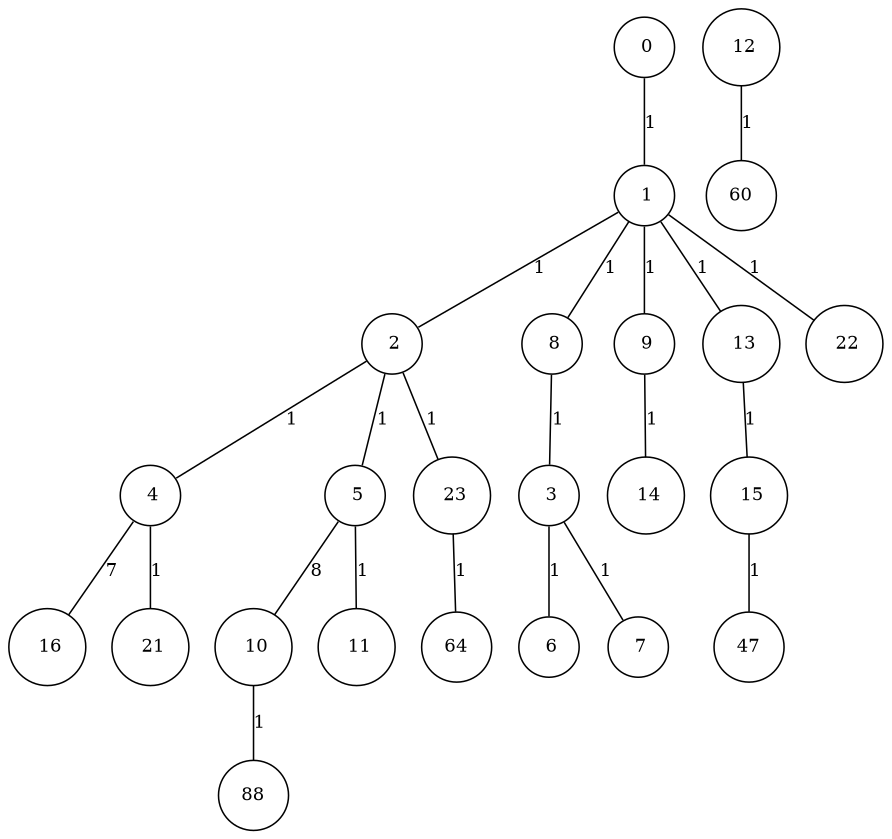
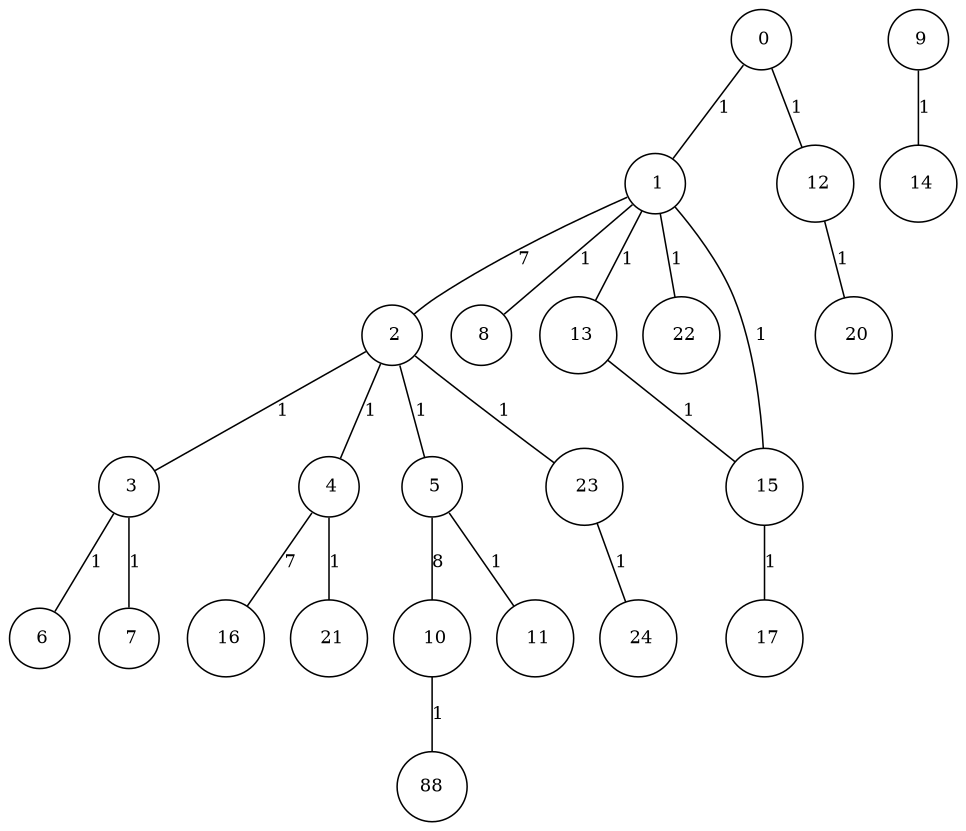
none -> (787, 108)
(741, 196) -> (854, 335)
(540, 268) -> (524, 259)
(644, 270) -> (742, 319)
(551, 420) -> (260, 411)
(457, 647) -> (638, 638)
(749, 647) -> (765, 638)
